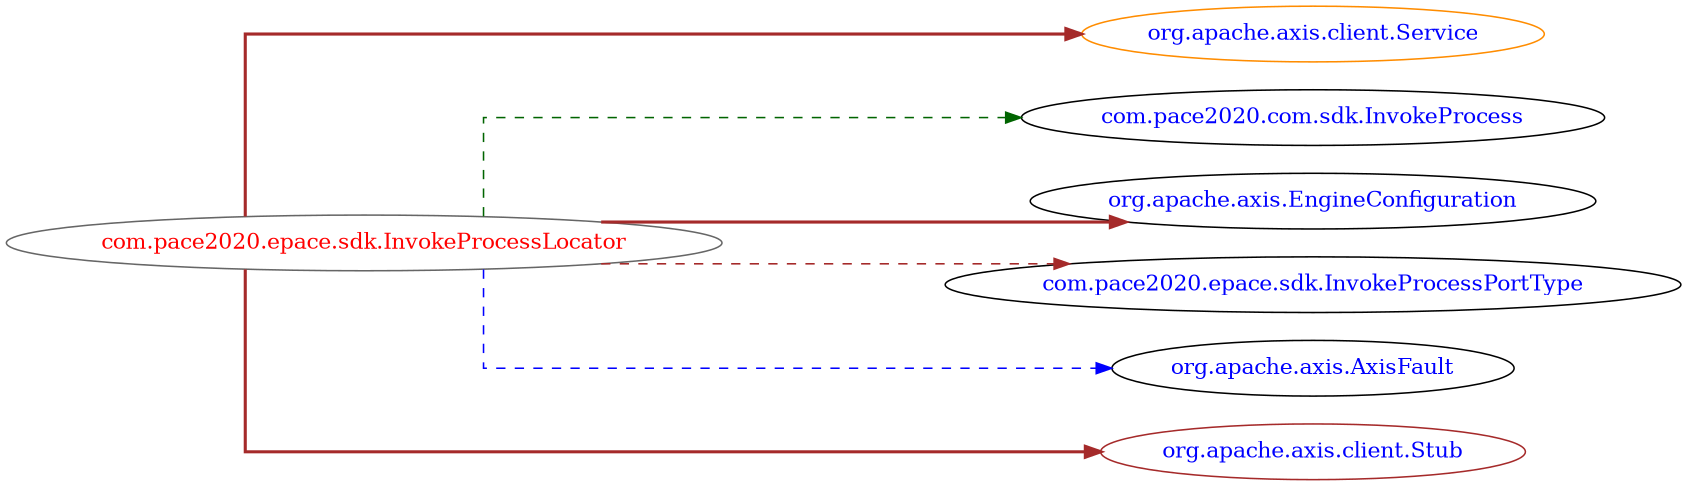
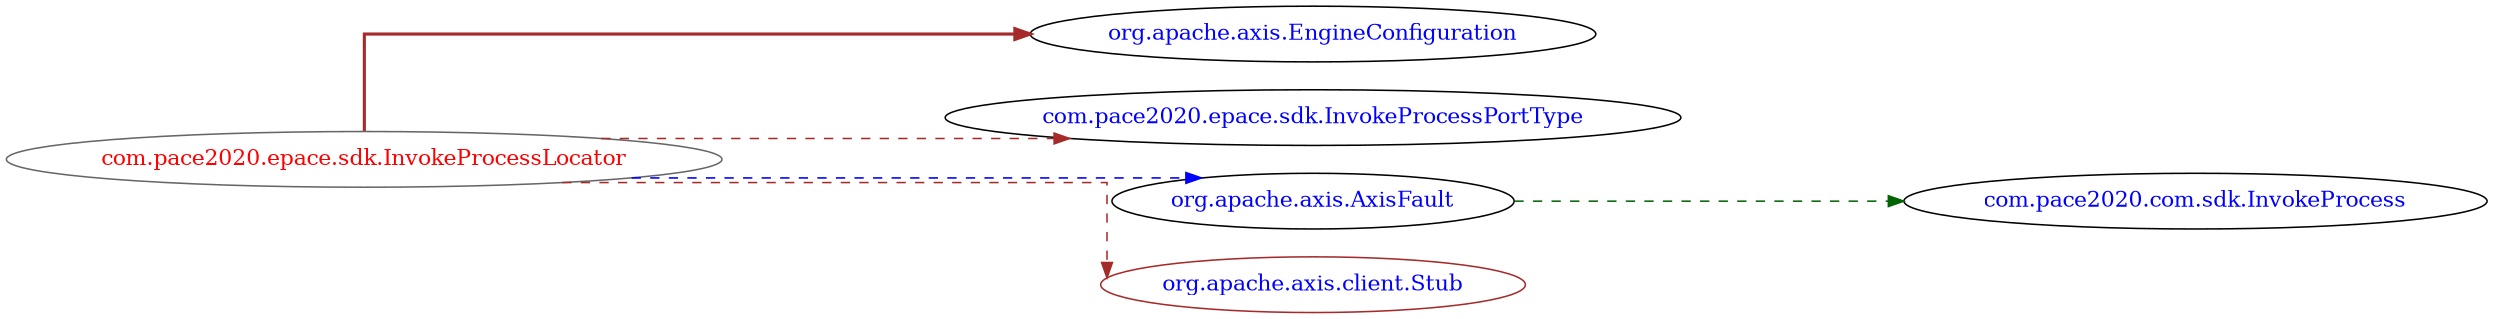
(1313, 34) -> none
(695, 118) -> (1701, 201)
(574, 452) -> (875, 183)
